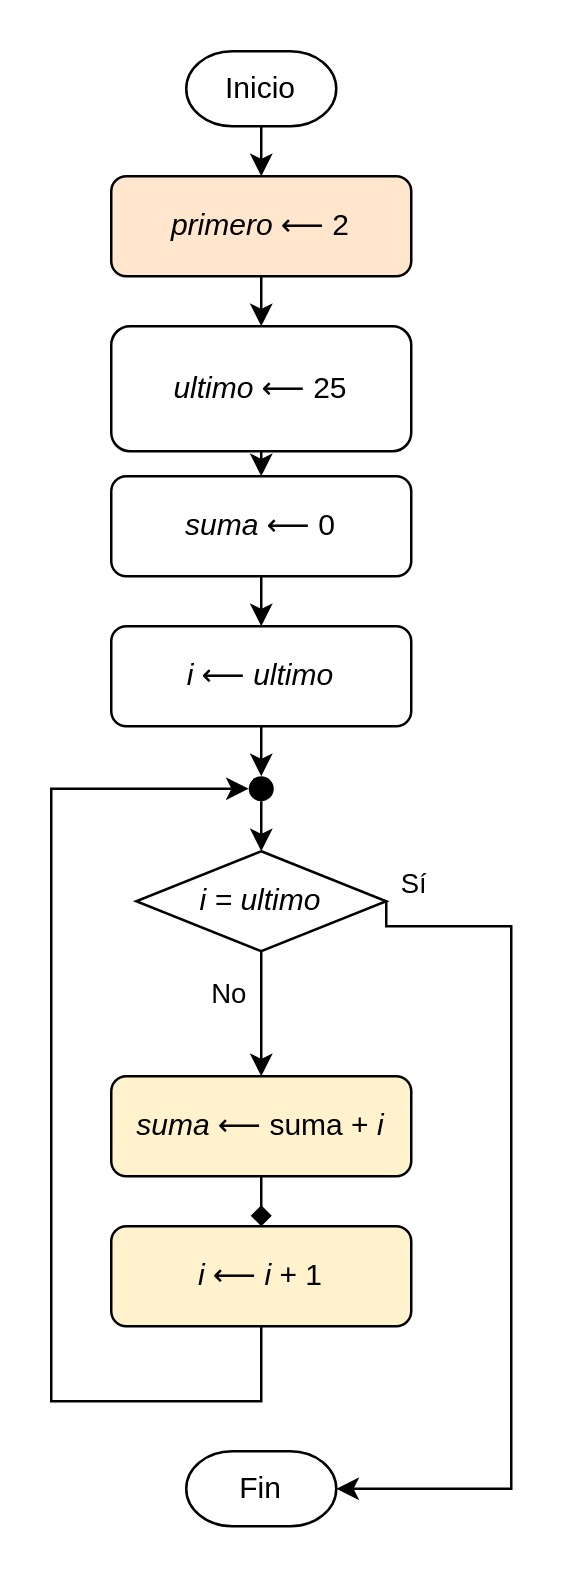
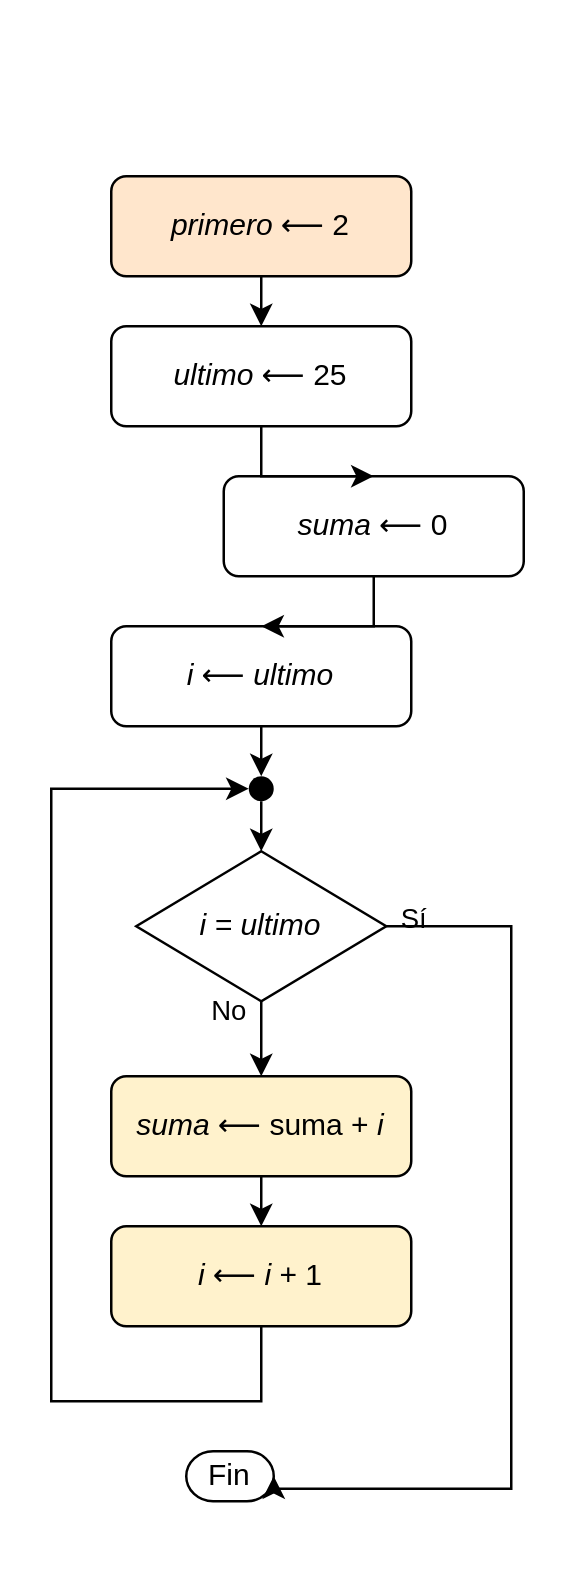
(261, 89) -> none
(261, 143) -> none
(261, 389) -> (261, 376)
(261, 526) -> (374, 526)
(261, 901) -> (261, 926)
(261, 1206) -> (261, 1207)
(261, 1489) -> (230, 1476)
